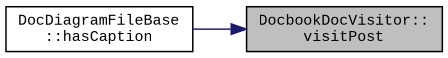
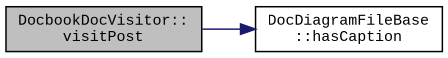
(212, 29) -> (221, 29)
